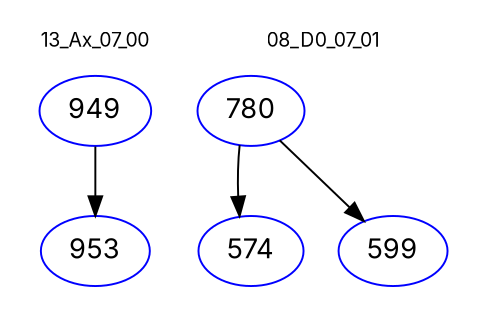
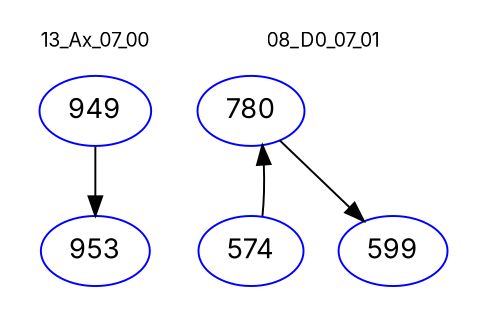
(238, 171) -> (264, 191)
